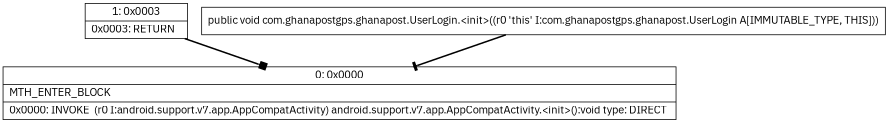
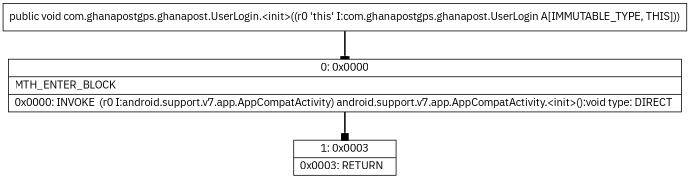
(222, 51) -> (345, 122)
